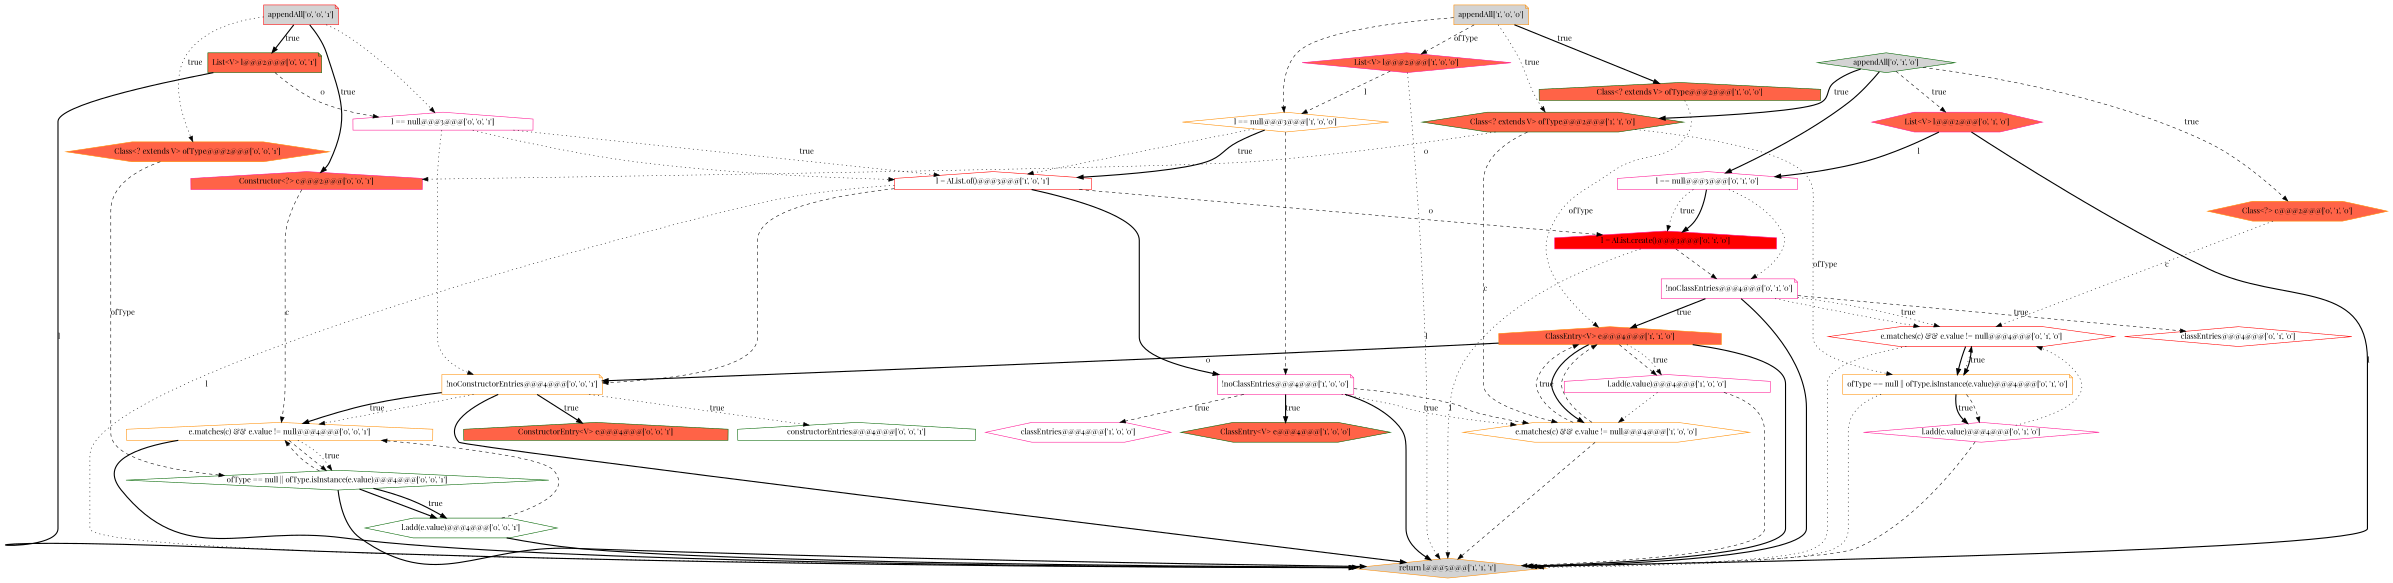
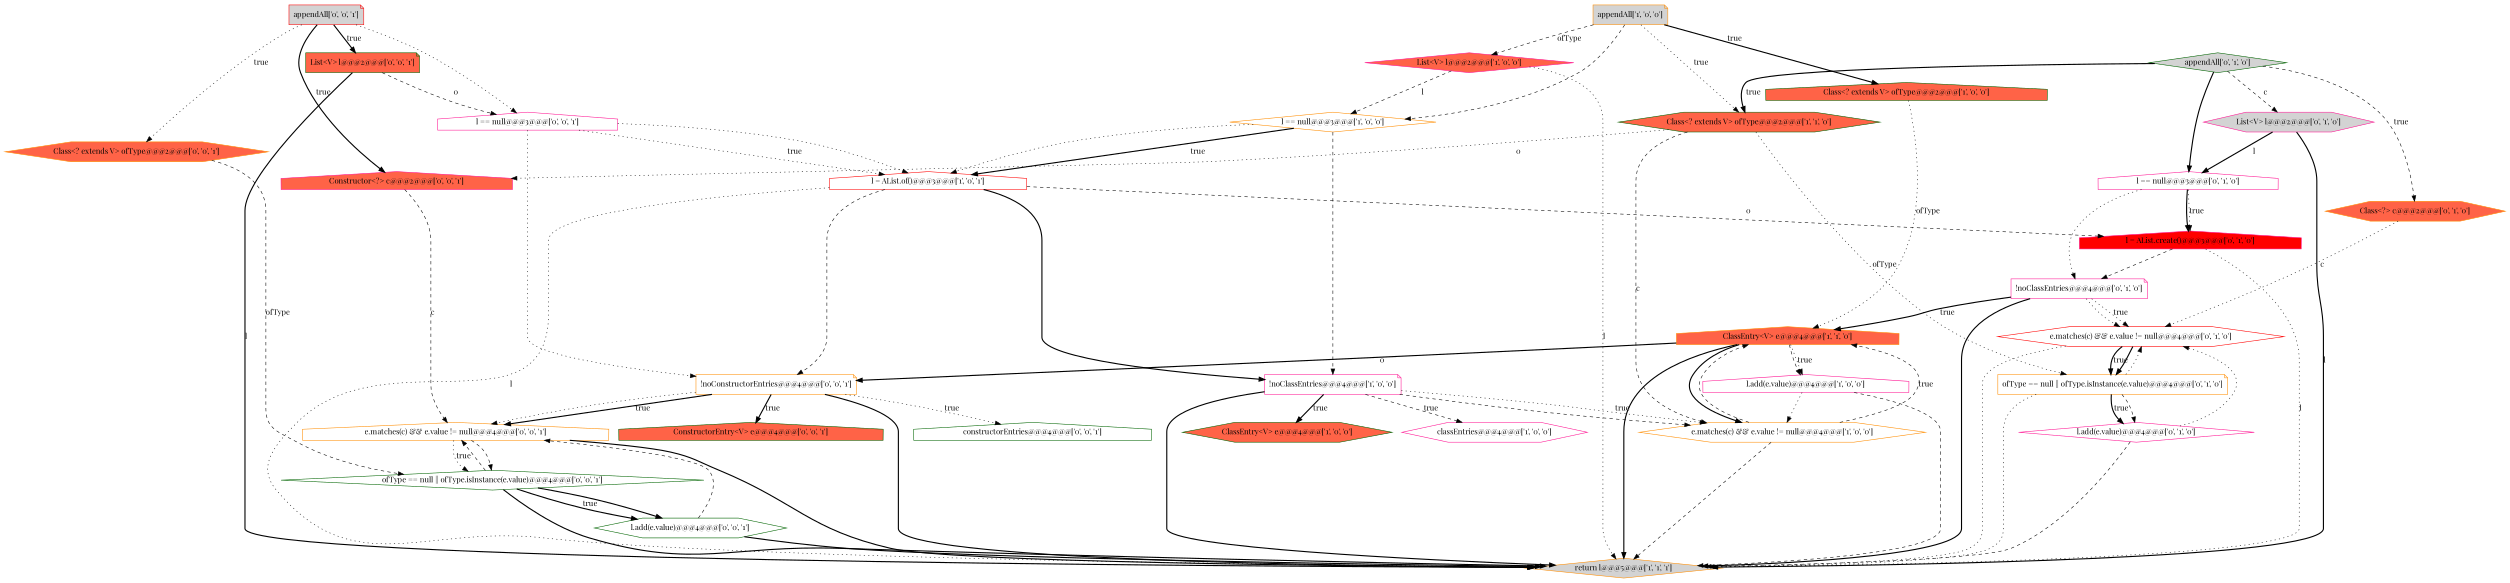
(1939, 92) -> (2265, 92)
(1957, 122) -> (2289, 122)
(2238, 337) -> none
